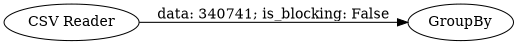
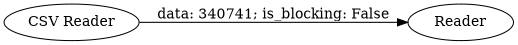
(461, 22) -> (461, 22)
